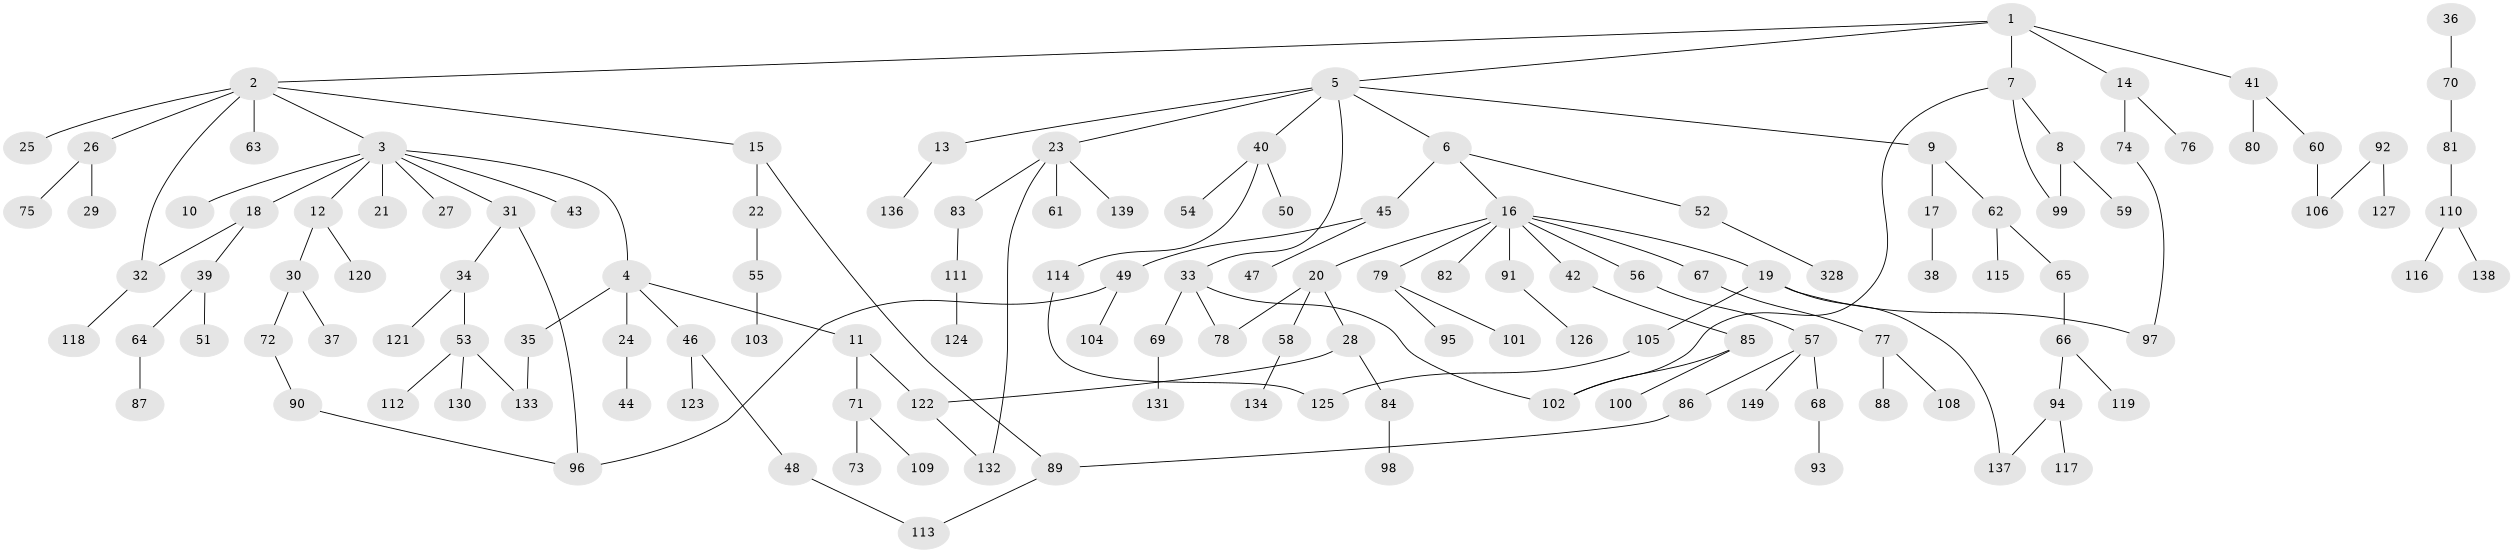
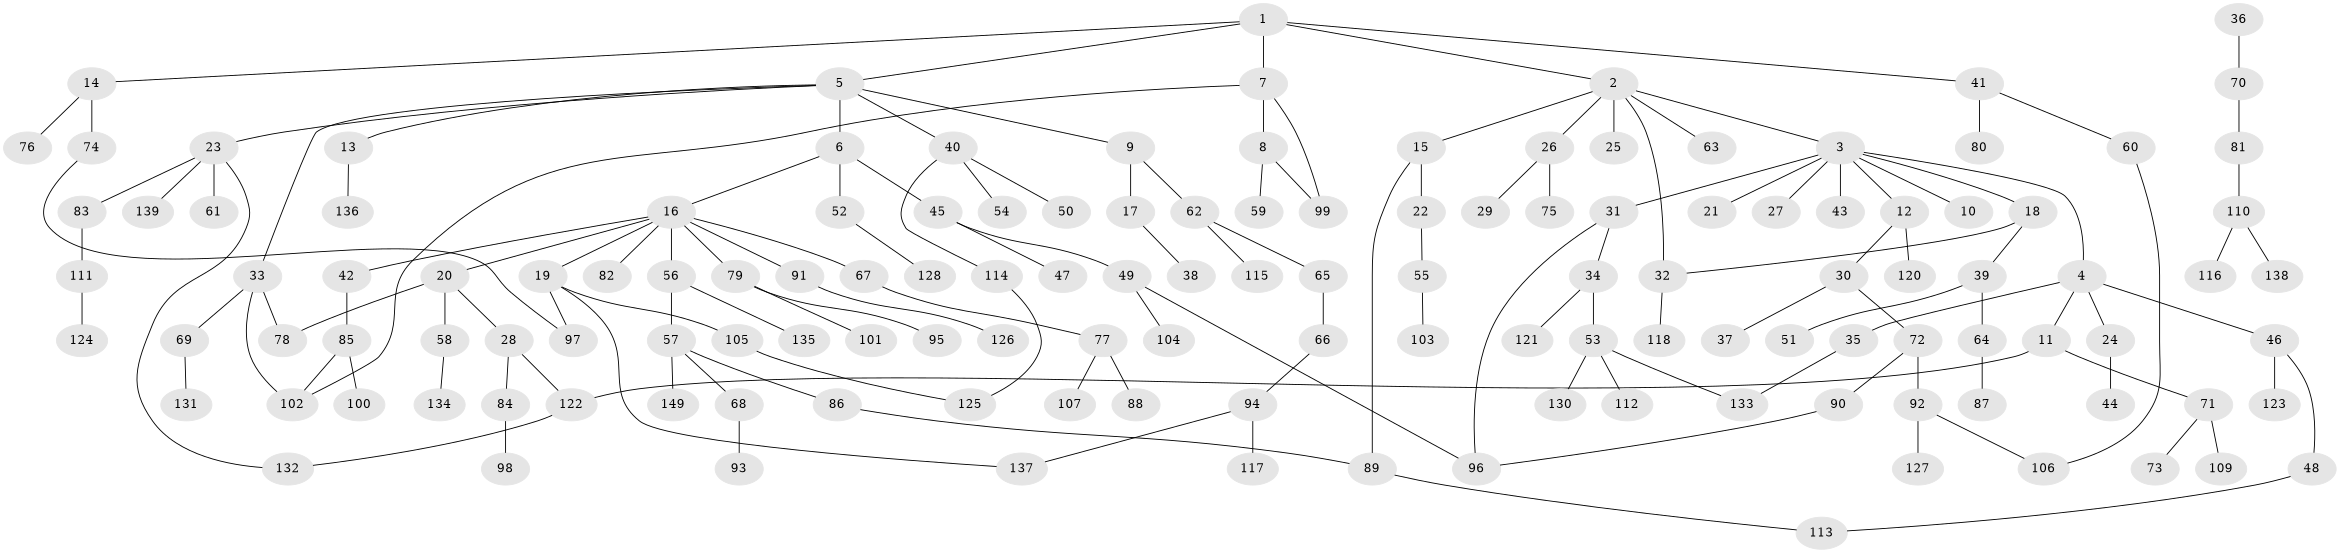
(1832, 276) -> (930, 276)
none -> (804, 341)
none -> (1918, 377)
(1949, 405) -> (1070, 405)
(2124, 405) -> none
